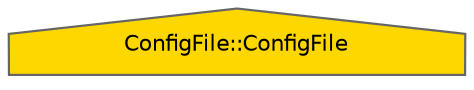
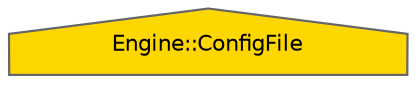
(237, 45) -> (208, 45)
